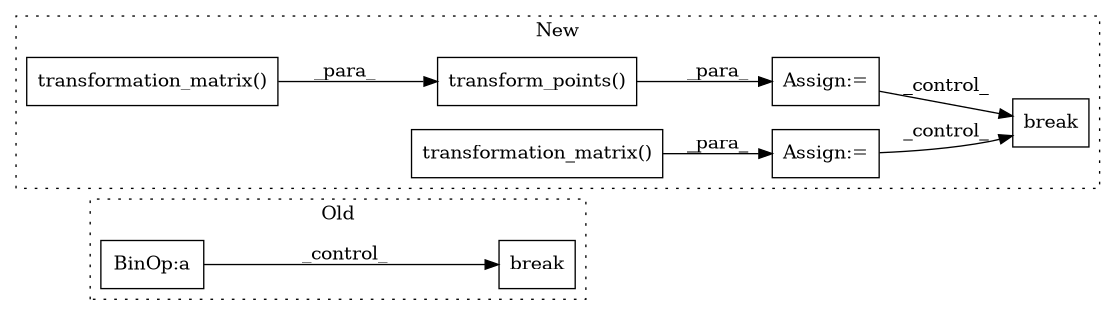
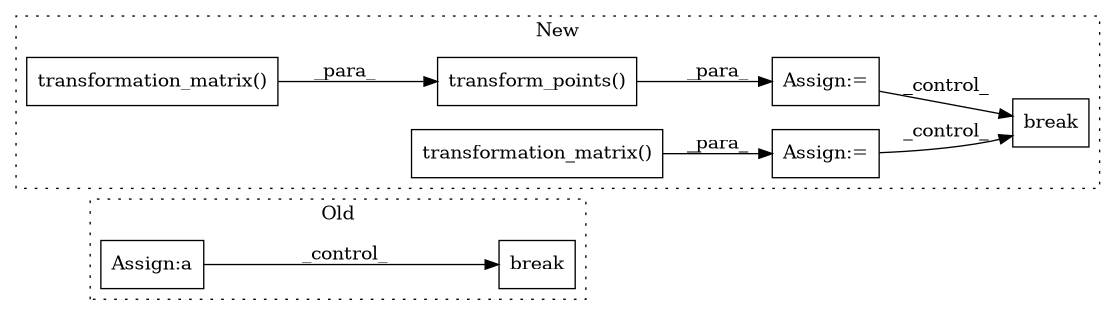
(152, 265) -> (152, 265)
